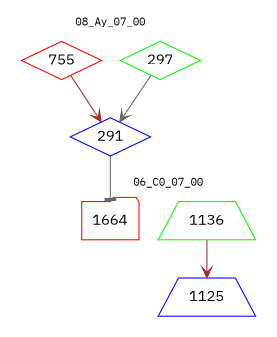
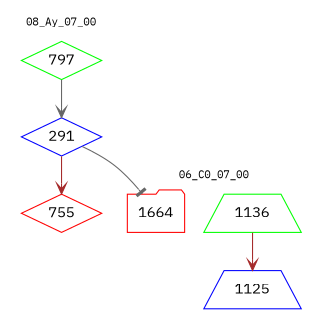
(160, 60) -> (62, 60)
(83, 94) -> (62, 170)
